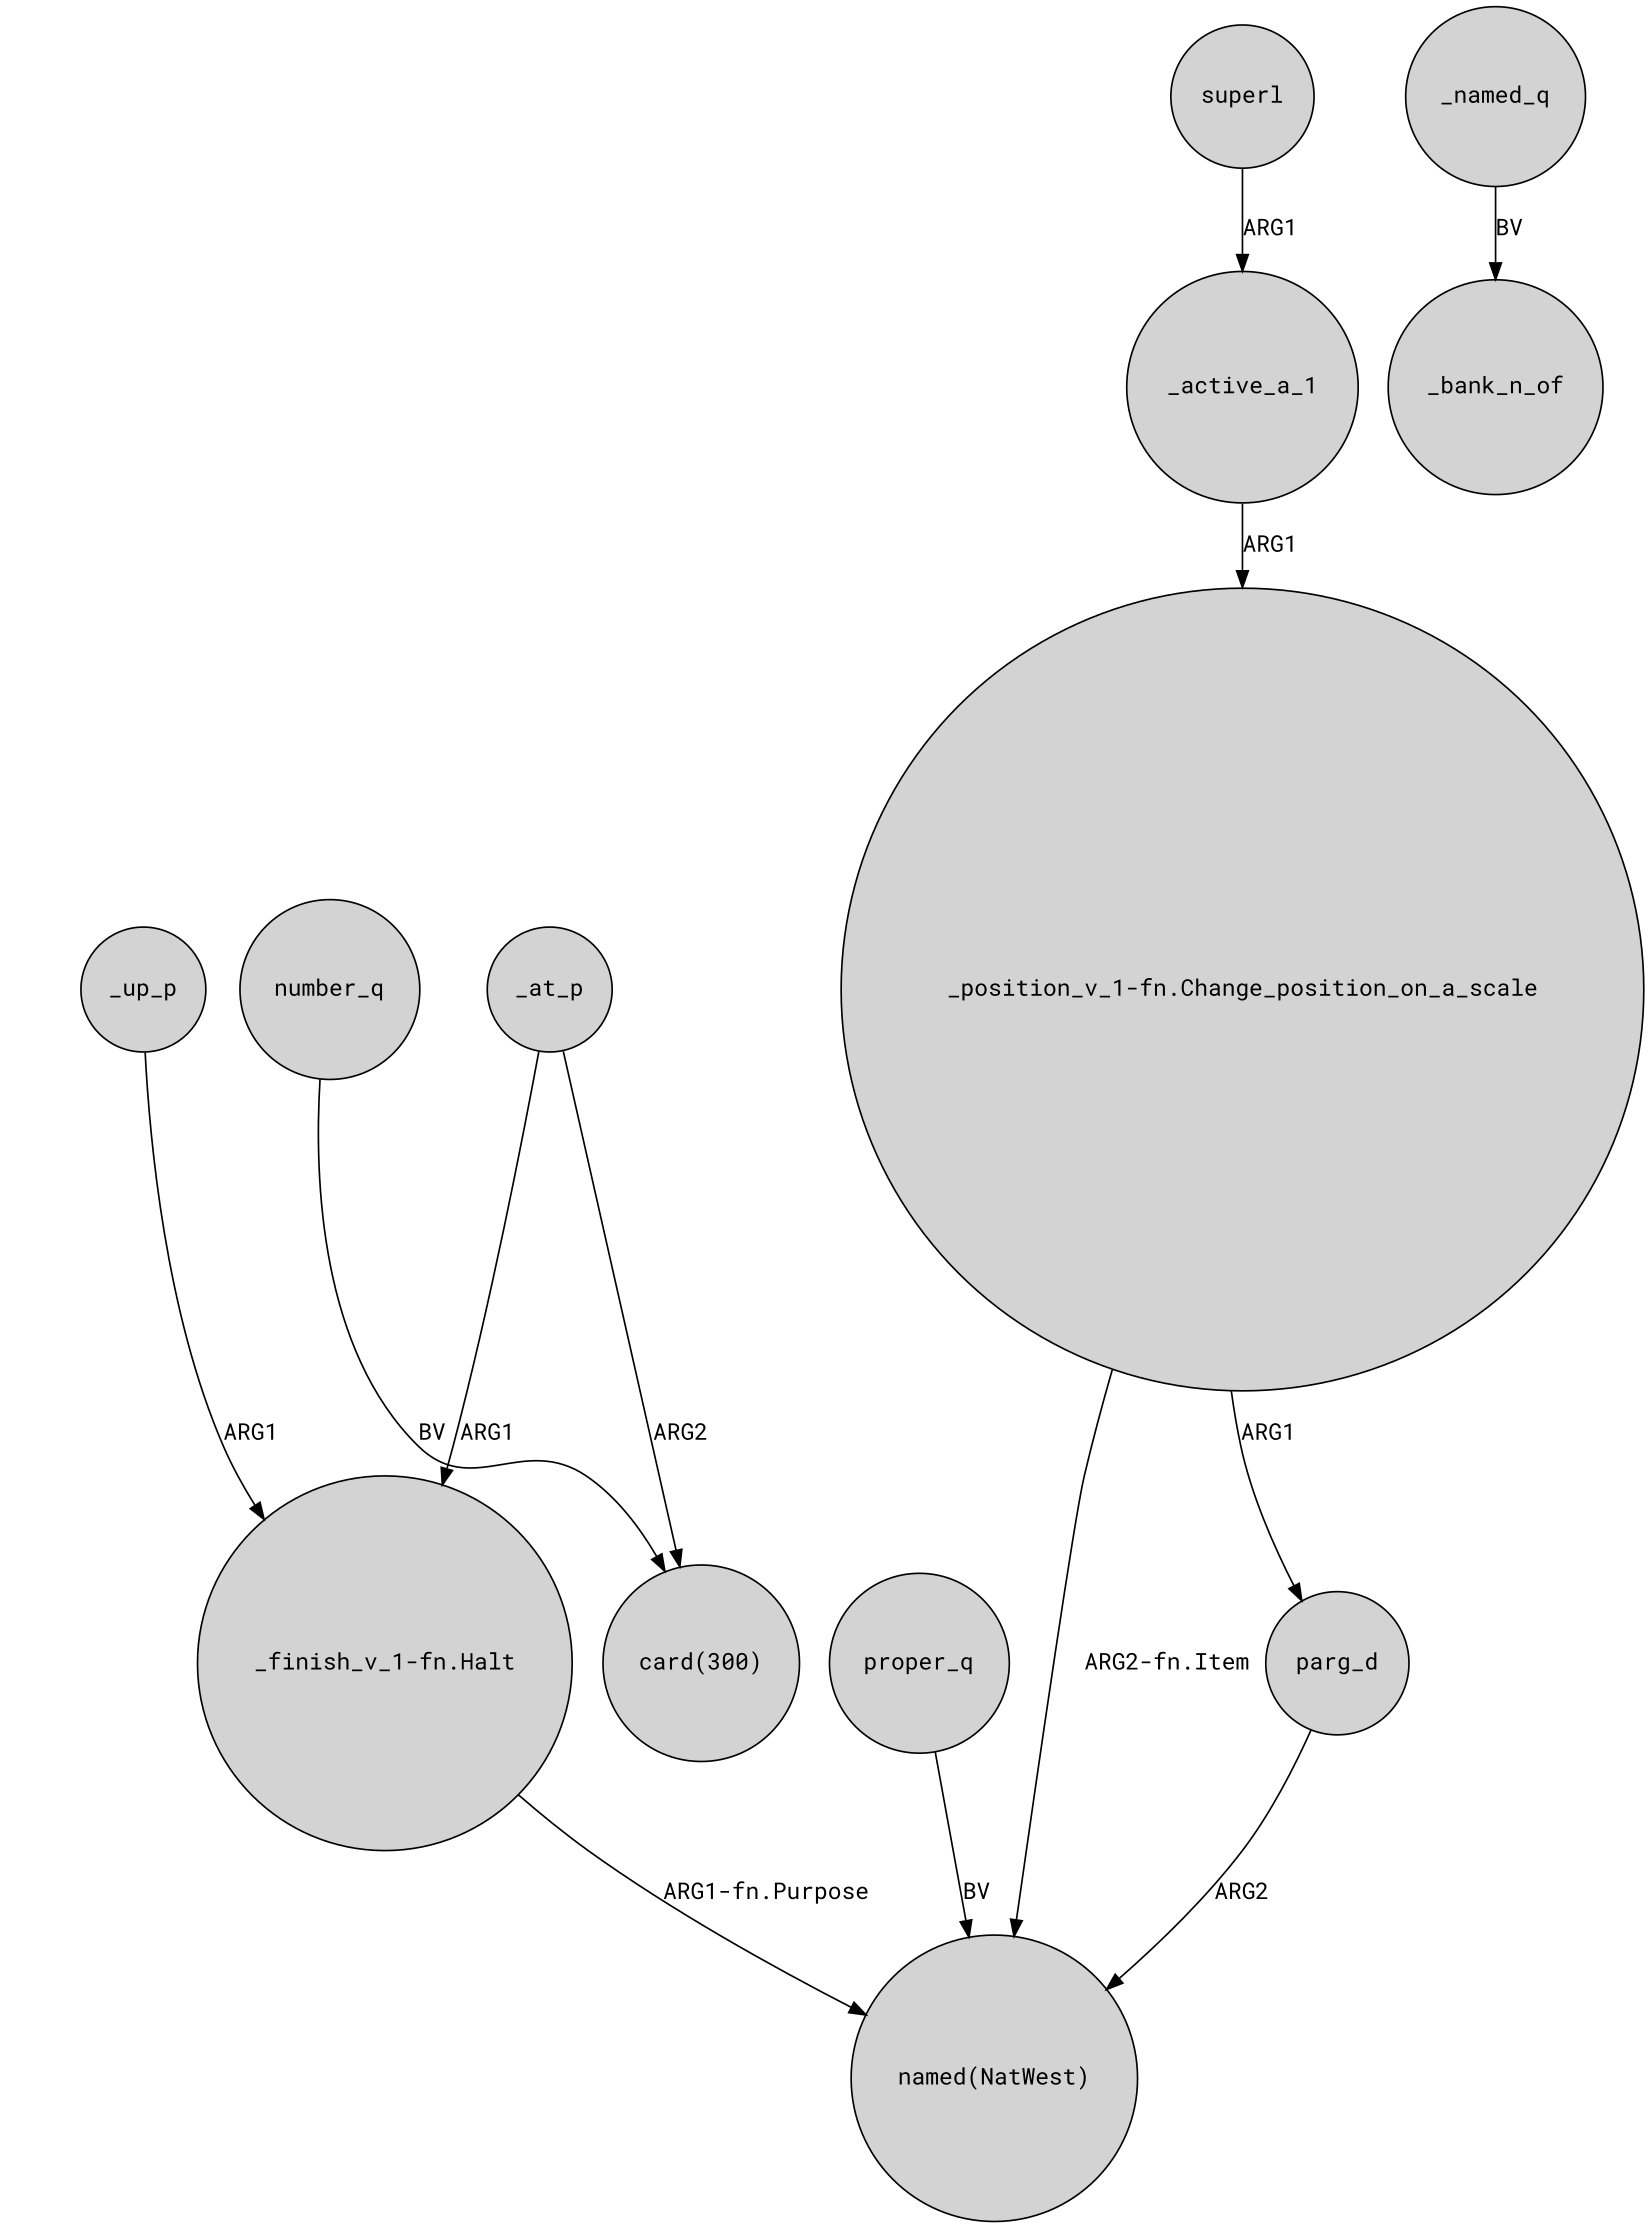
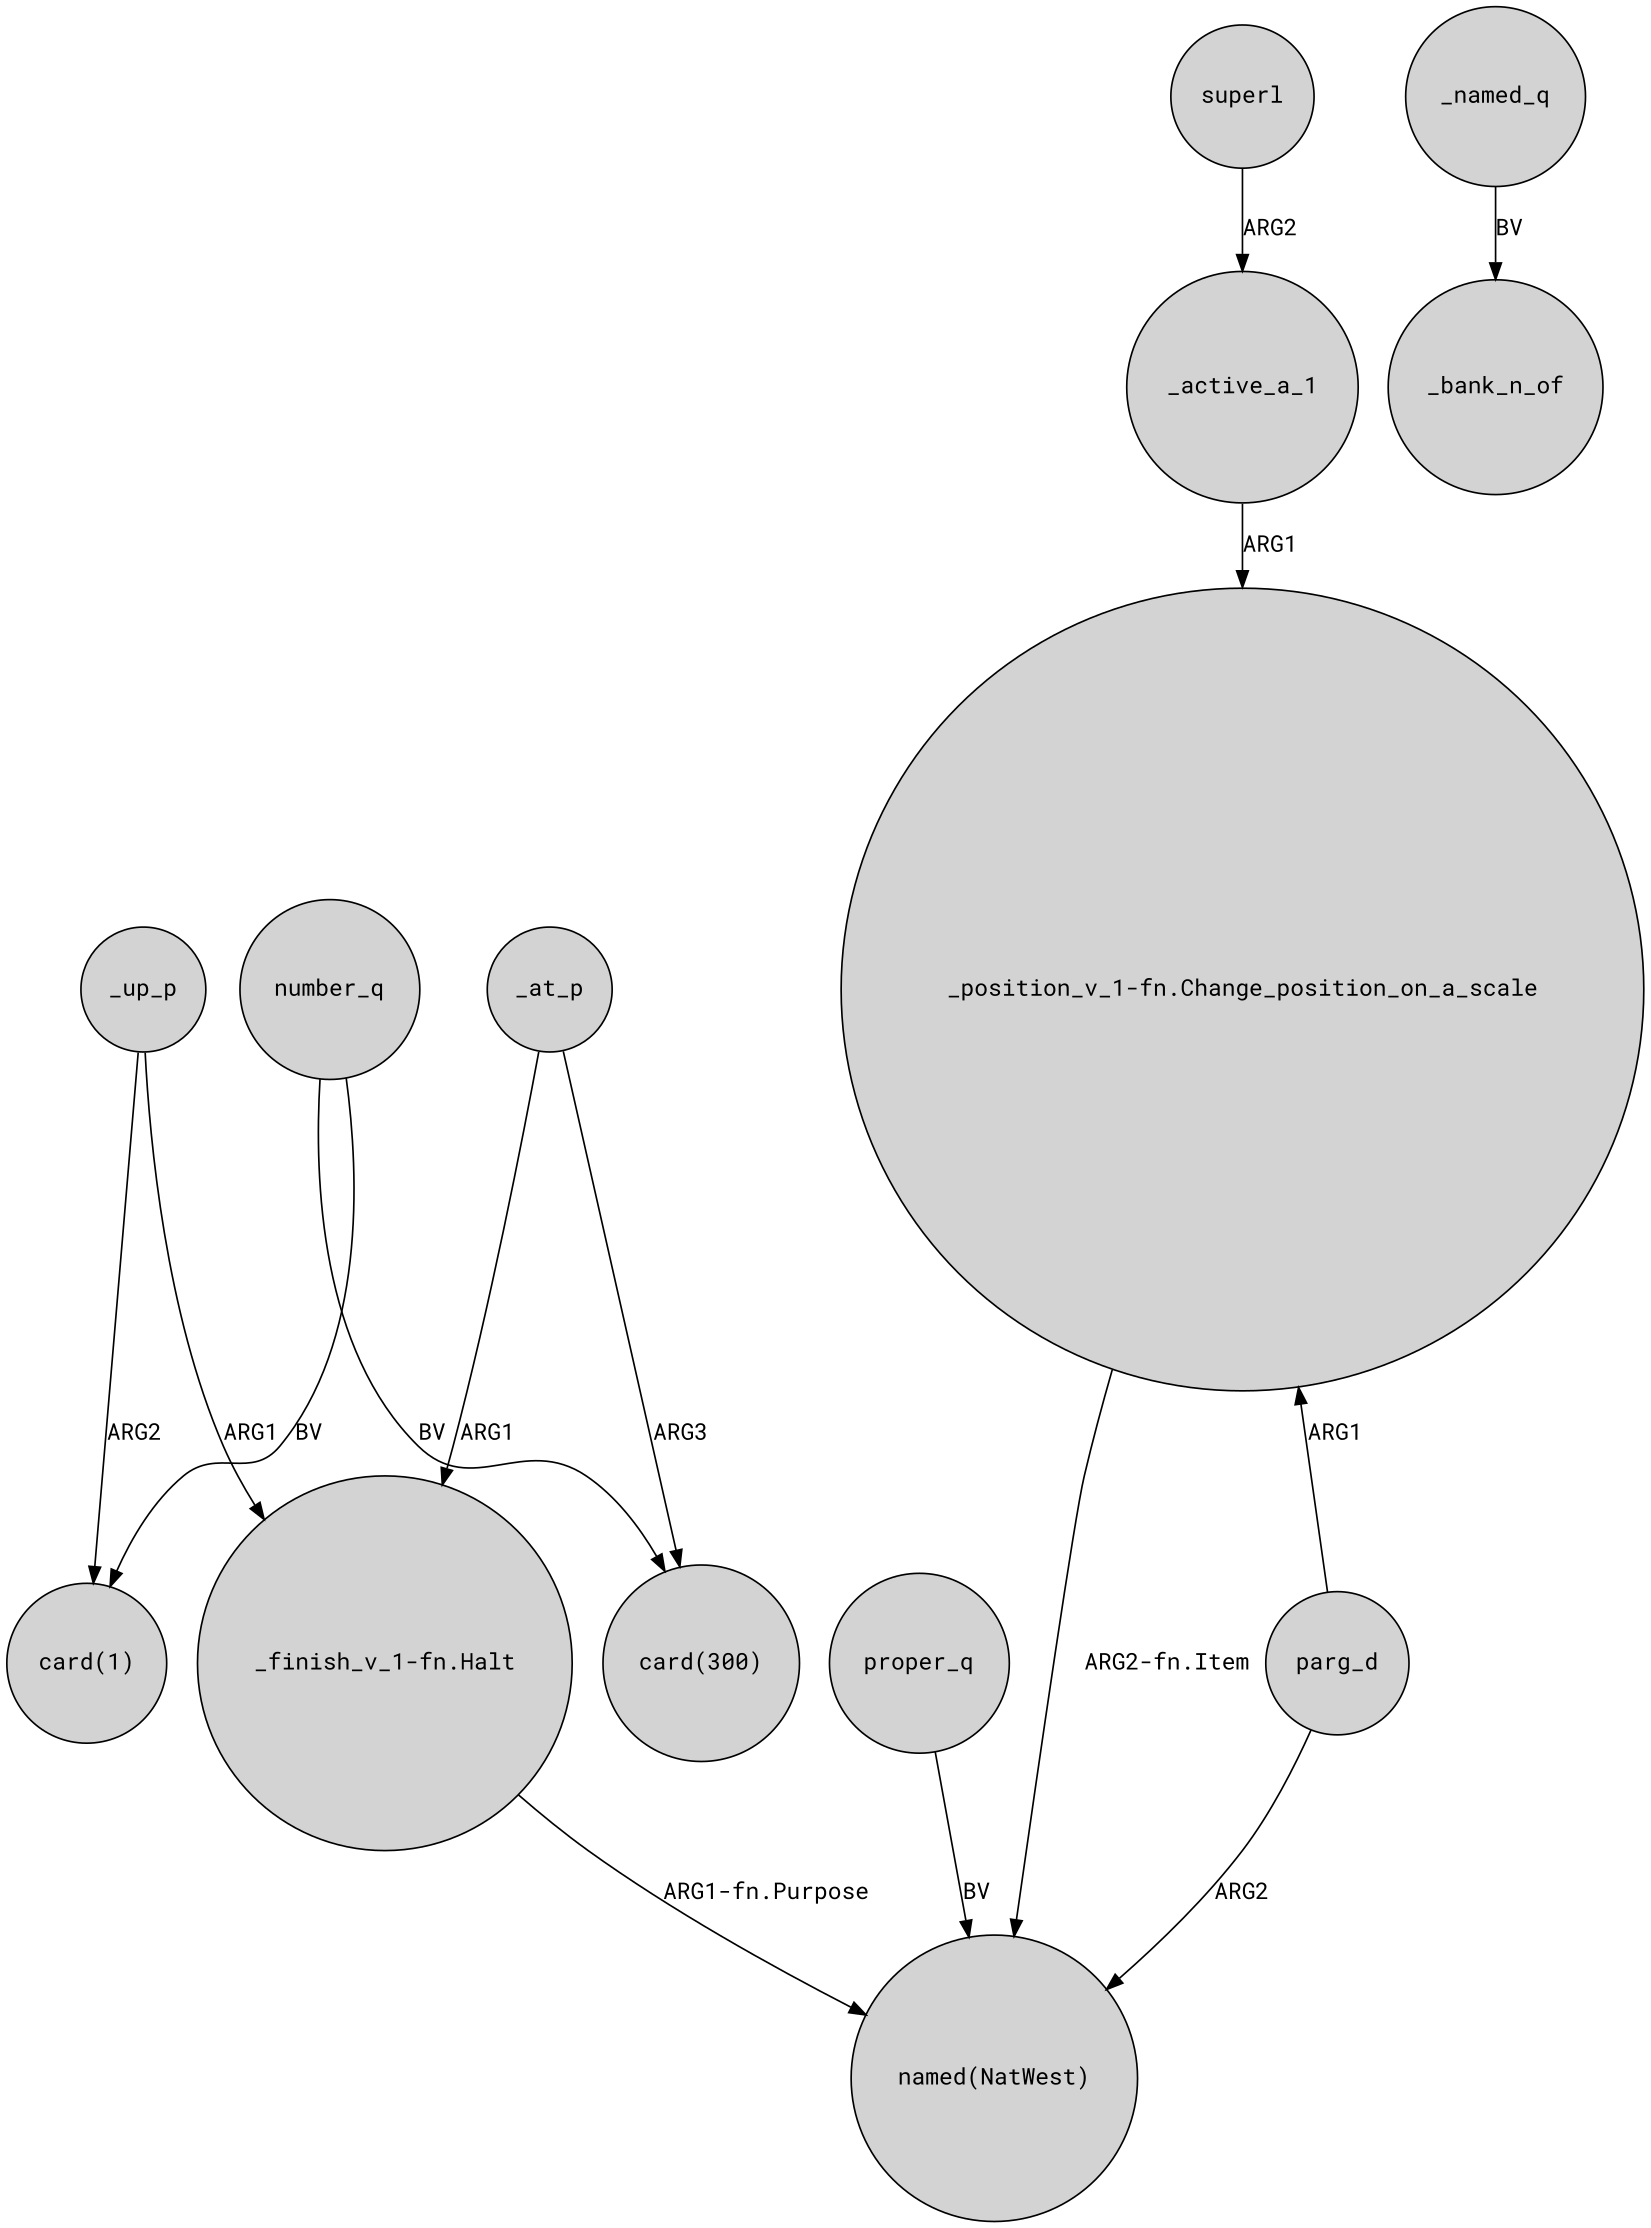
(1271, 229) -> (1271, 229)
(681, 1434) -> (681, 1434)
(1254, 1491) -> (1314, 1498)
none -> (87, 1663)
